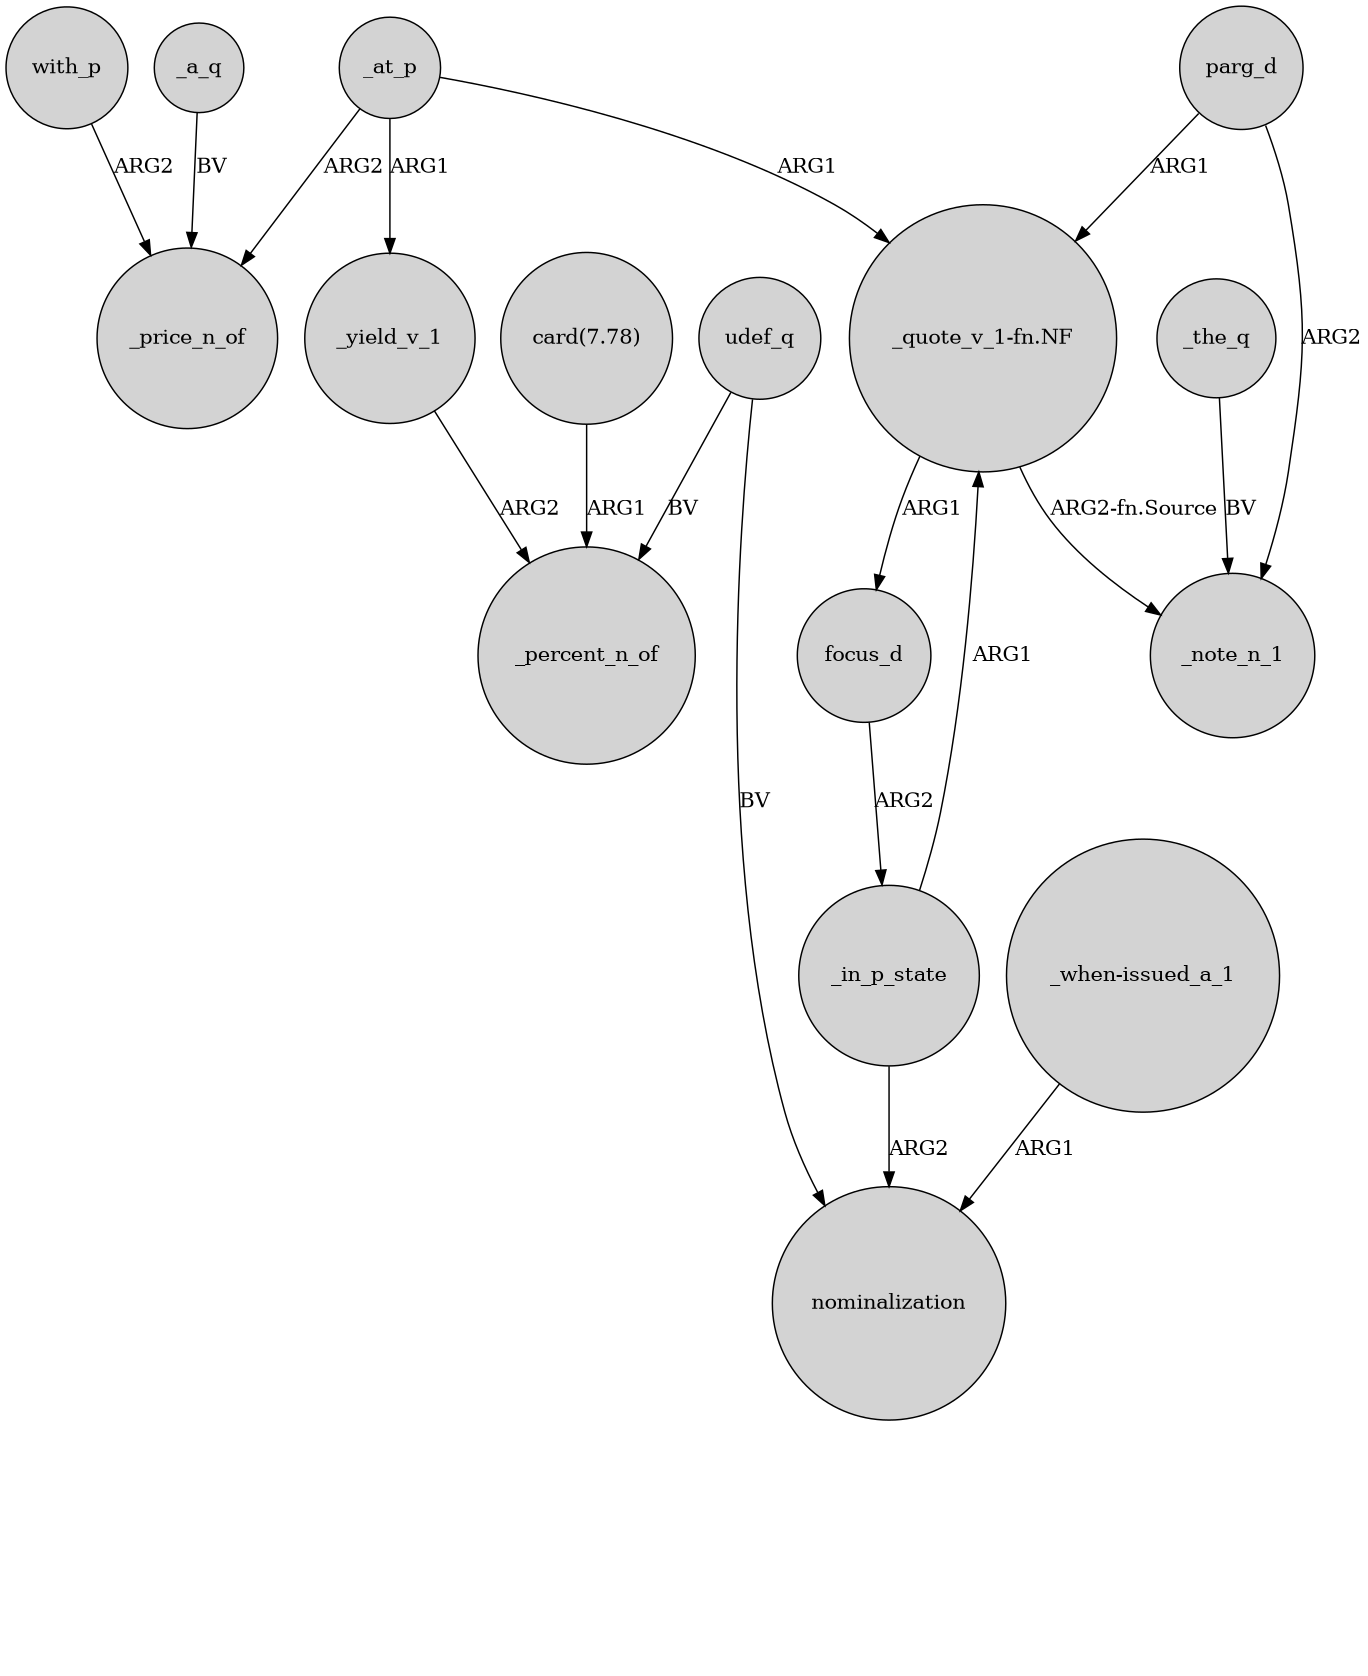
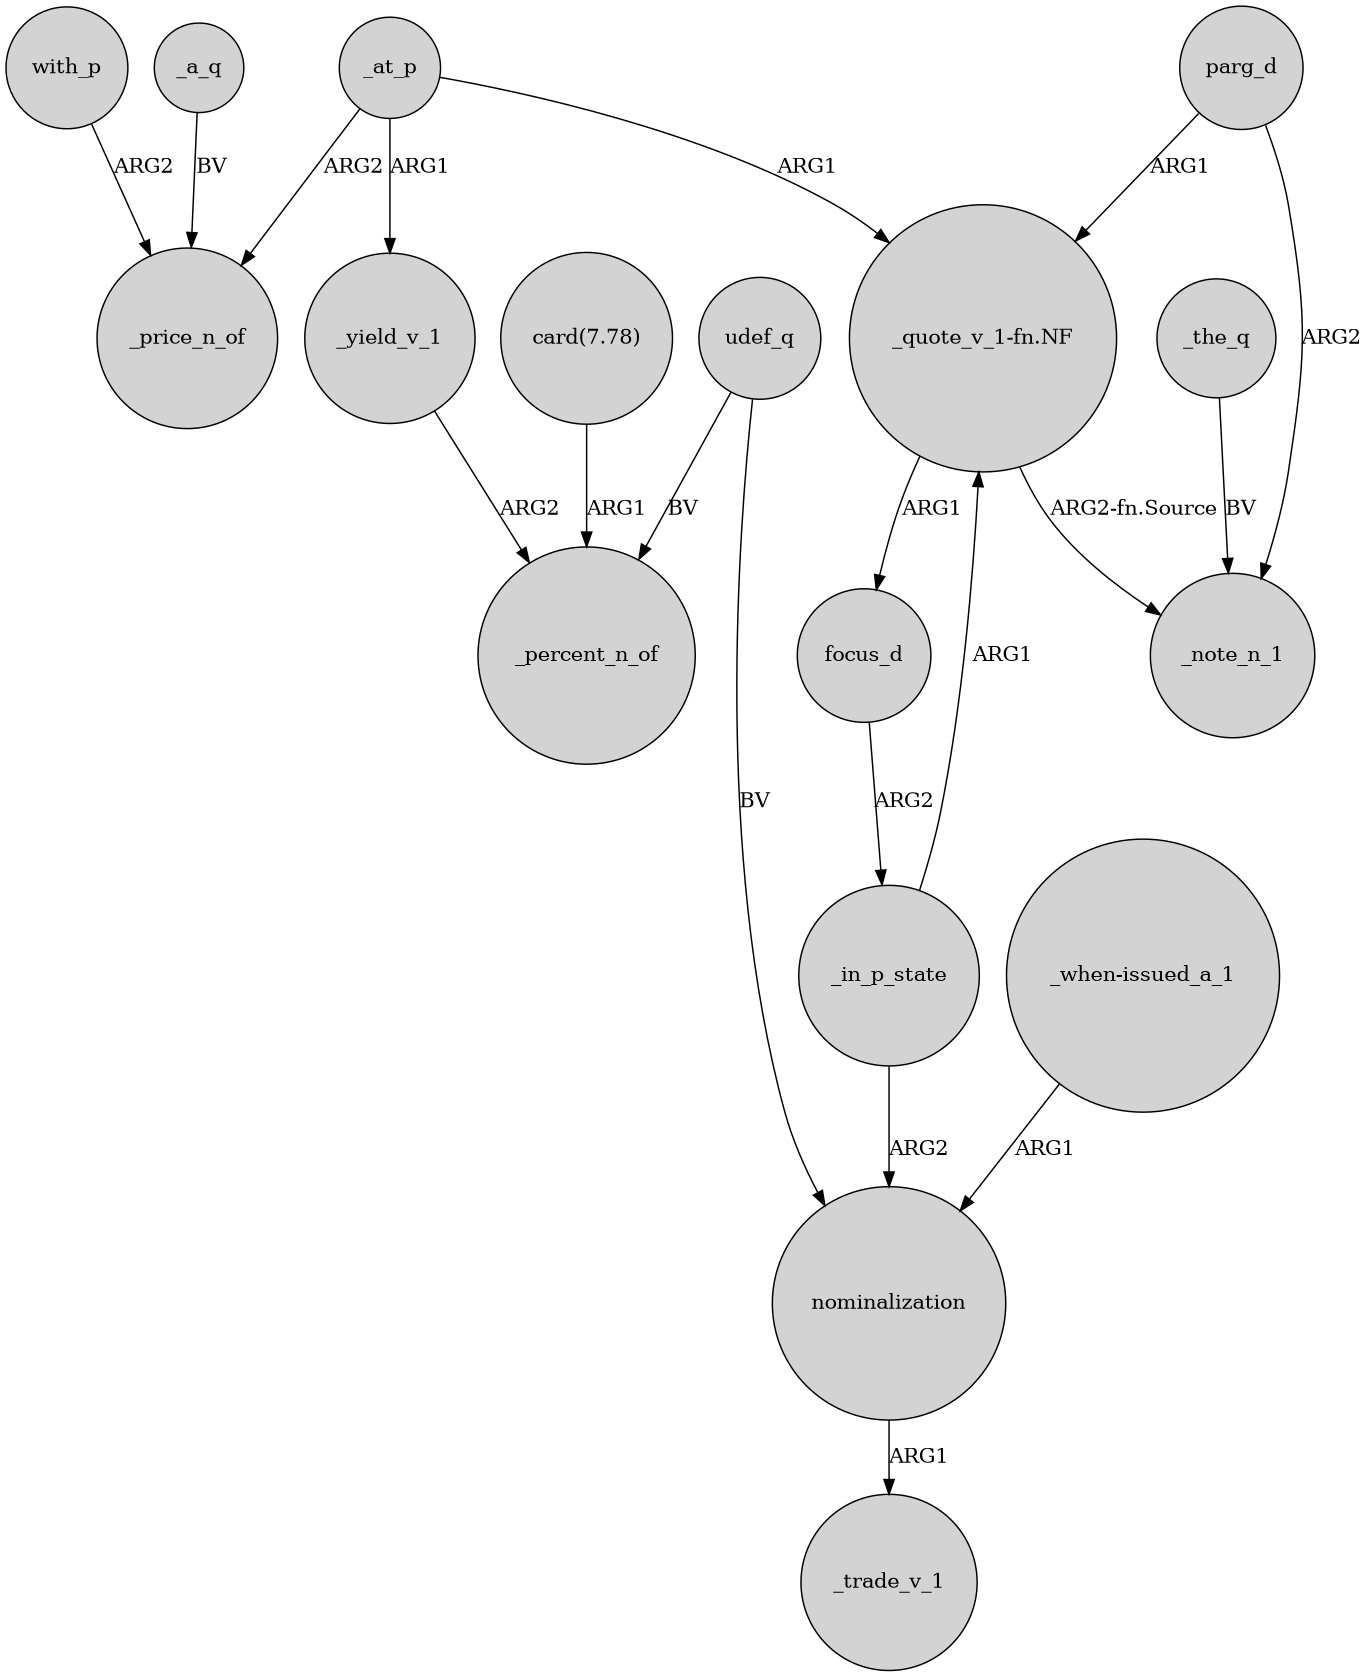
none -> (889, 1582)
